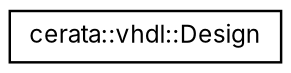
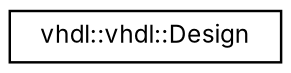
(145, 37) -> (145, 37)
